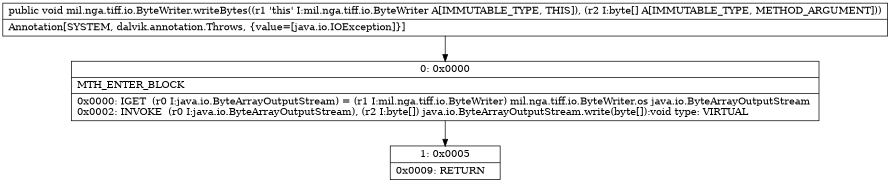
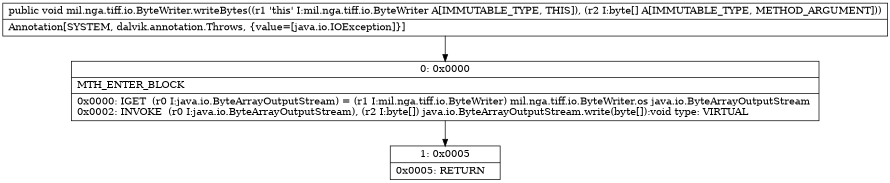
(445, 171) -> (445, 171)
